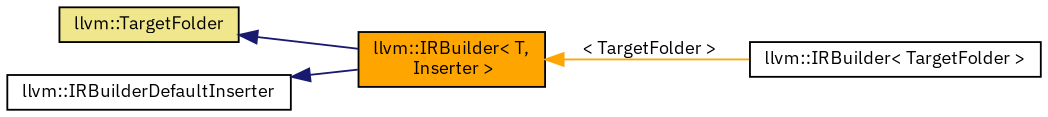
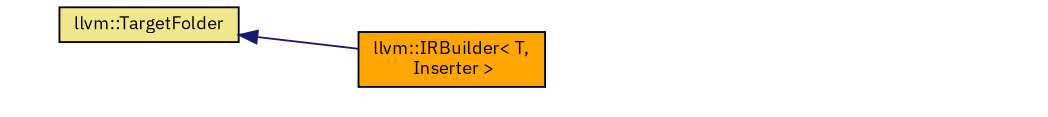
(895, 59) -> none
(149, 92) -> none
